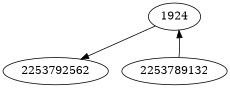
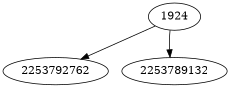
(180, 48) -> (169, 40)
(56, 71) -> (56, 71)
